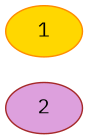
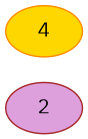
(44, 31) -> (44, 31)
